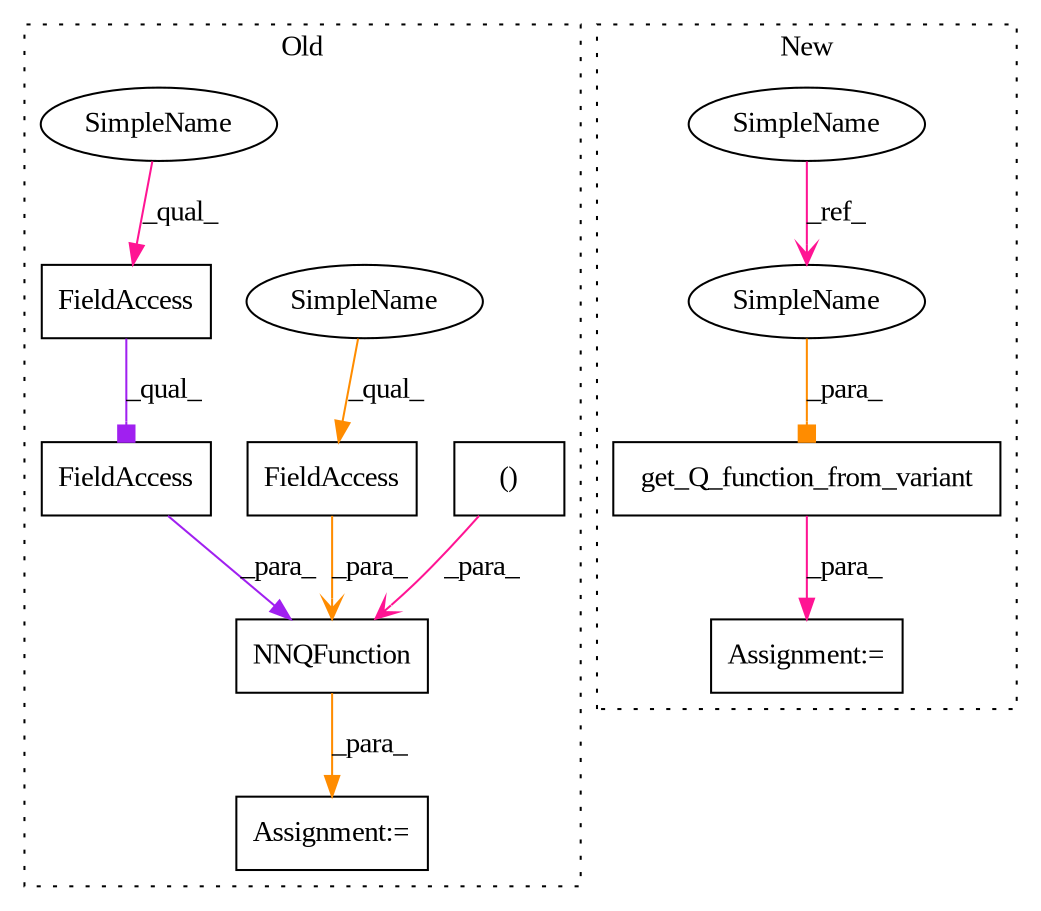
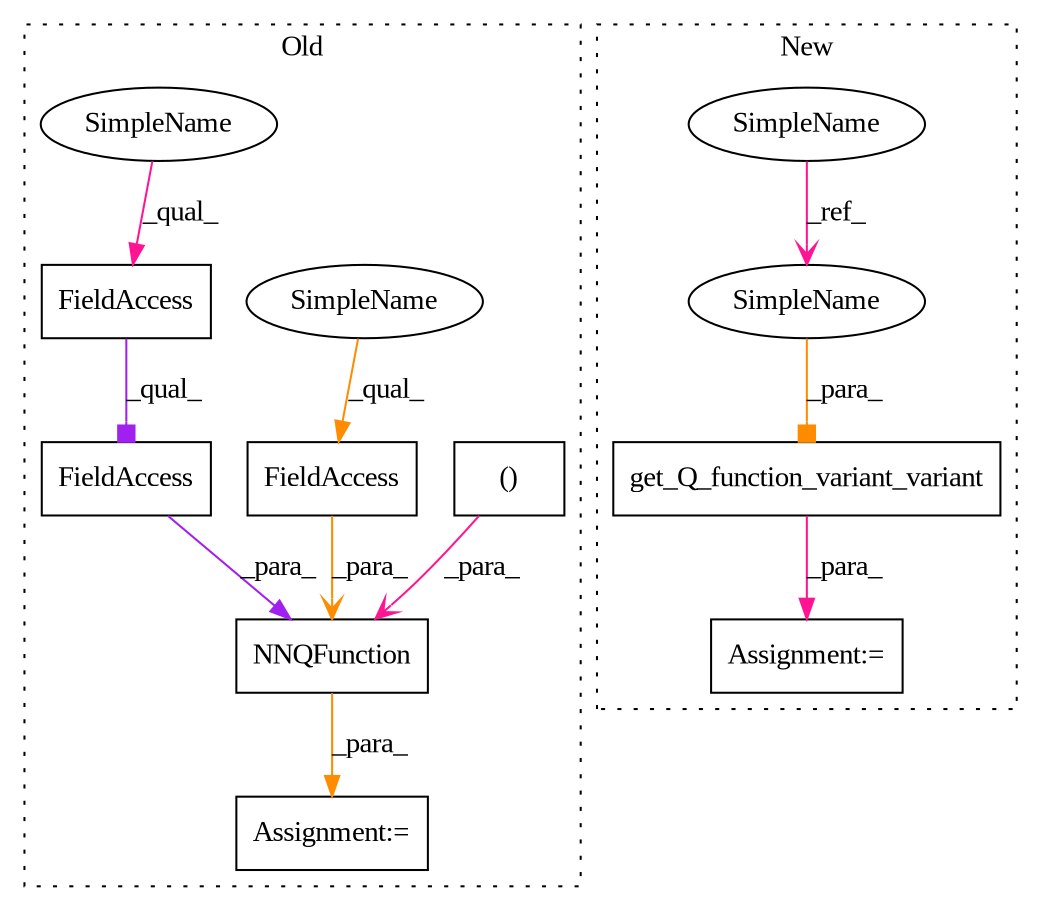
(807, 479) -> (807, 479)
